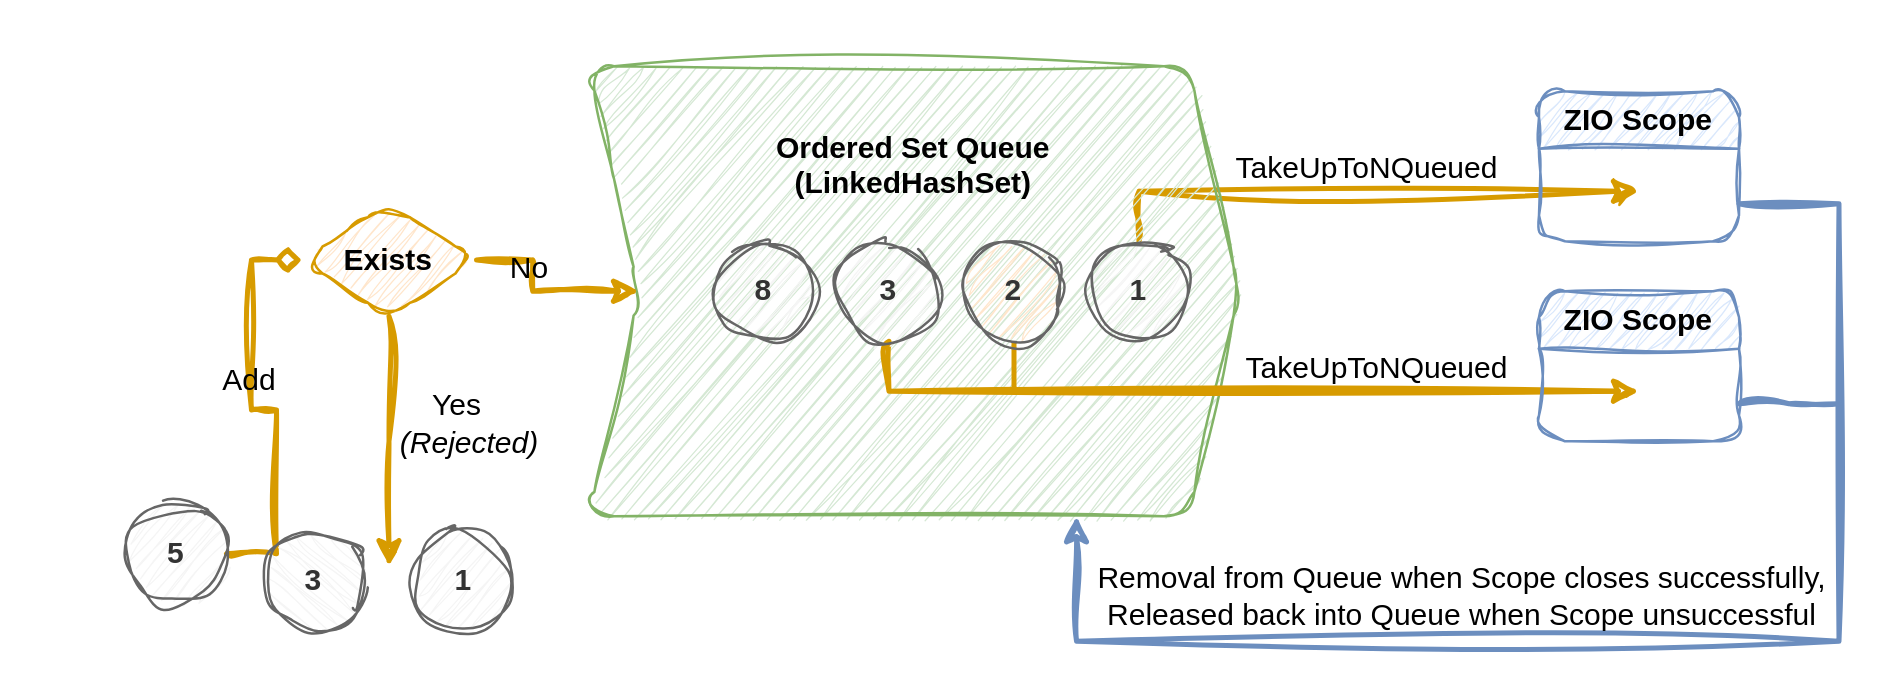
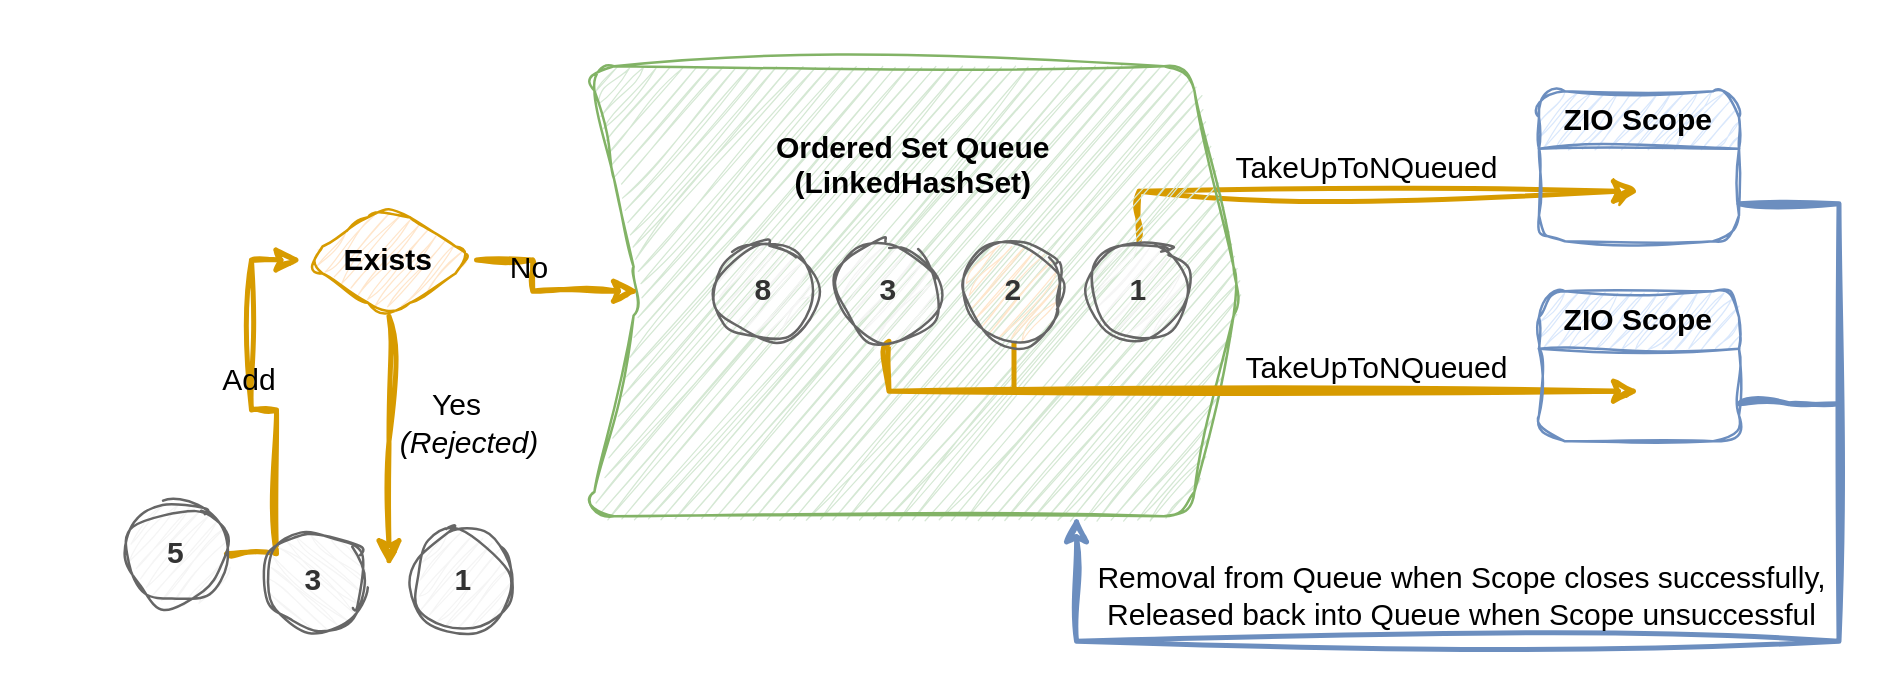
(255, 260) -> (280, 260)
